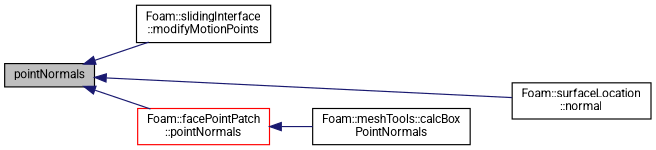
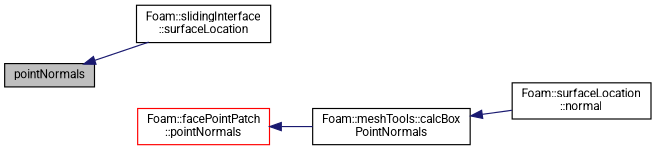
(204, 24) -> (204, 24)
(309, 88) -> (497, 112)
(123, 100) -> none
